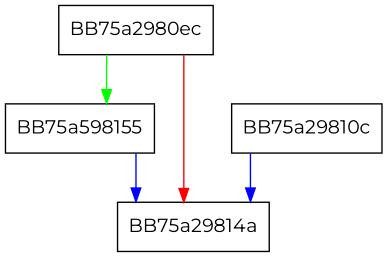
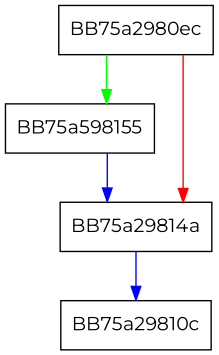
(250, 171) -> (136, 269)
